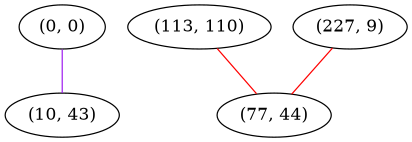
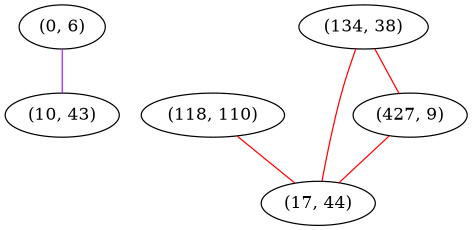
(62, 27) -> (62, 27)
(199, 27) -> (213, 115)
(350, 27) -> (410, 115)
none -> (364, 27)
(274, 115) -> (318, 203)
